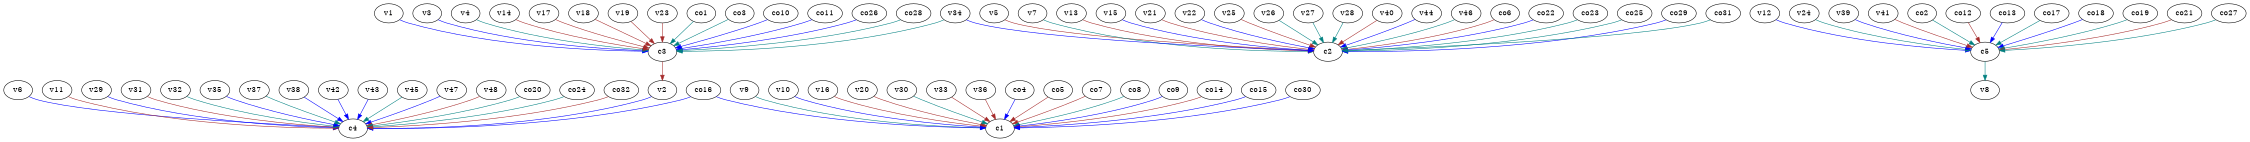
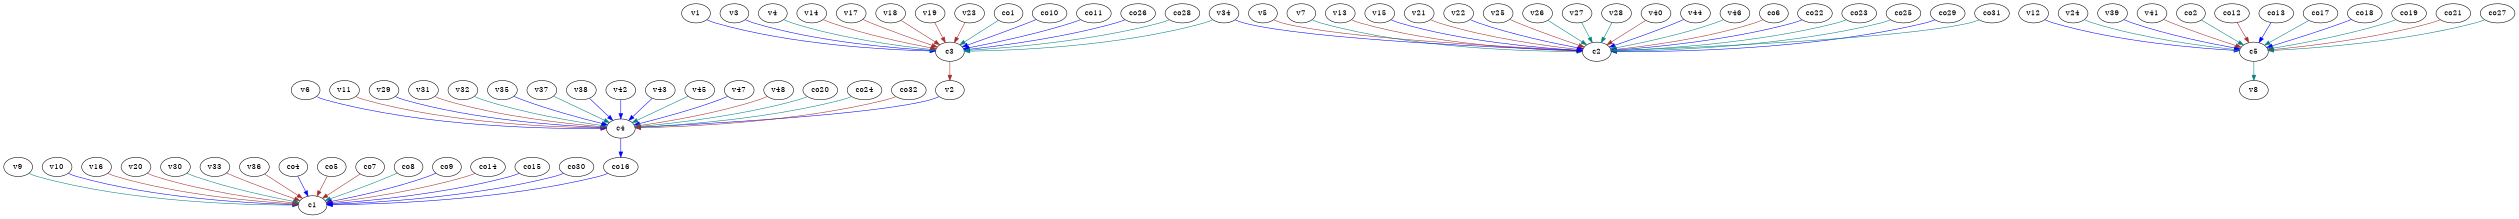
(740, 13) -> none
(565, 119) -> (621, 145)
